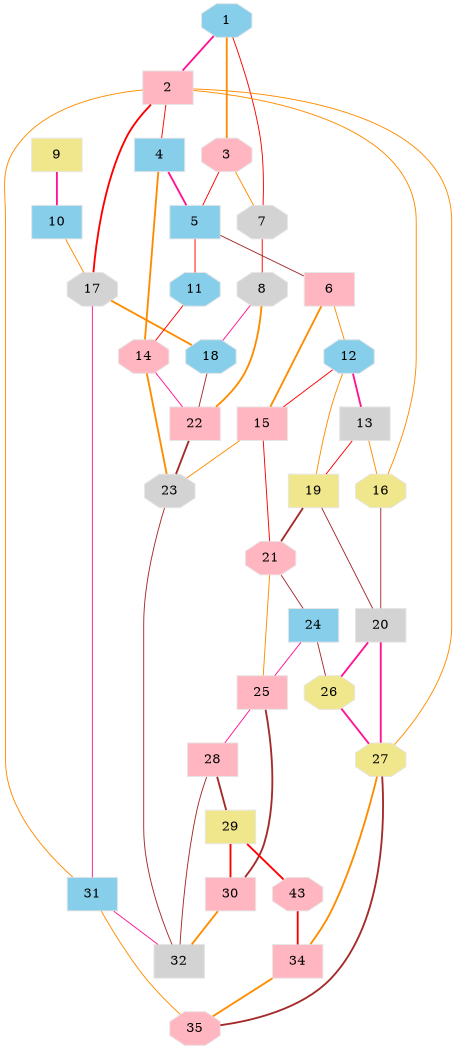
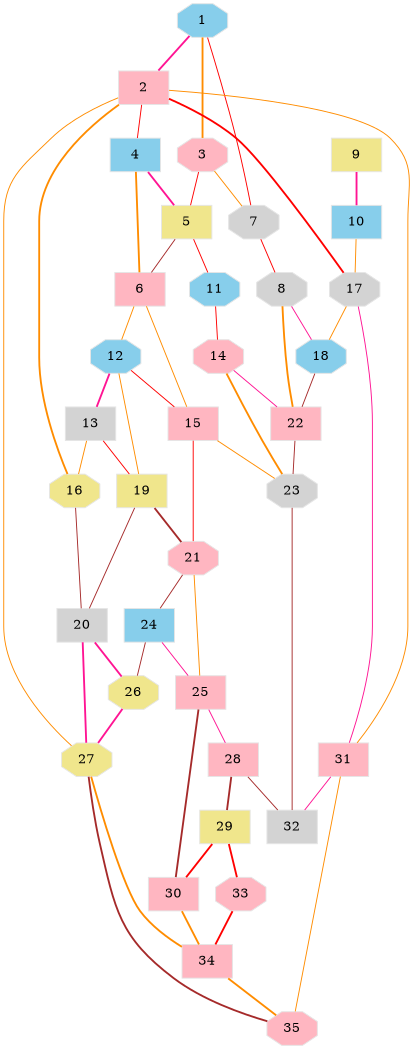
(414, 210) -> (39, 277)
(195, 222) -> (187, 222)
(152, 256) -> (138, 222)
(153, 324) -> (338, 323)
(296, 357) -> (167, 357)
(182, 457) -> (294, 457)
(92, 894) -> (343, 760)
(298, 894) -> (241, 894)
(205, 928) -> (190, 928)
